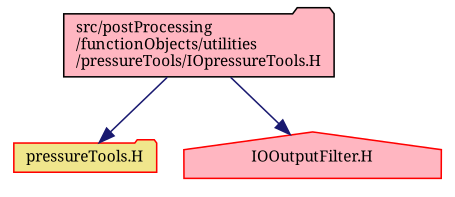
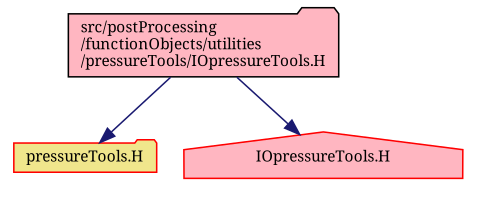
(313, 158) -> (323, 158)
